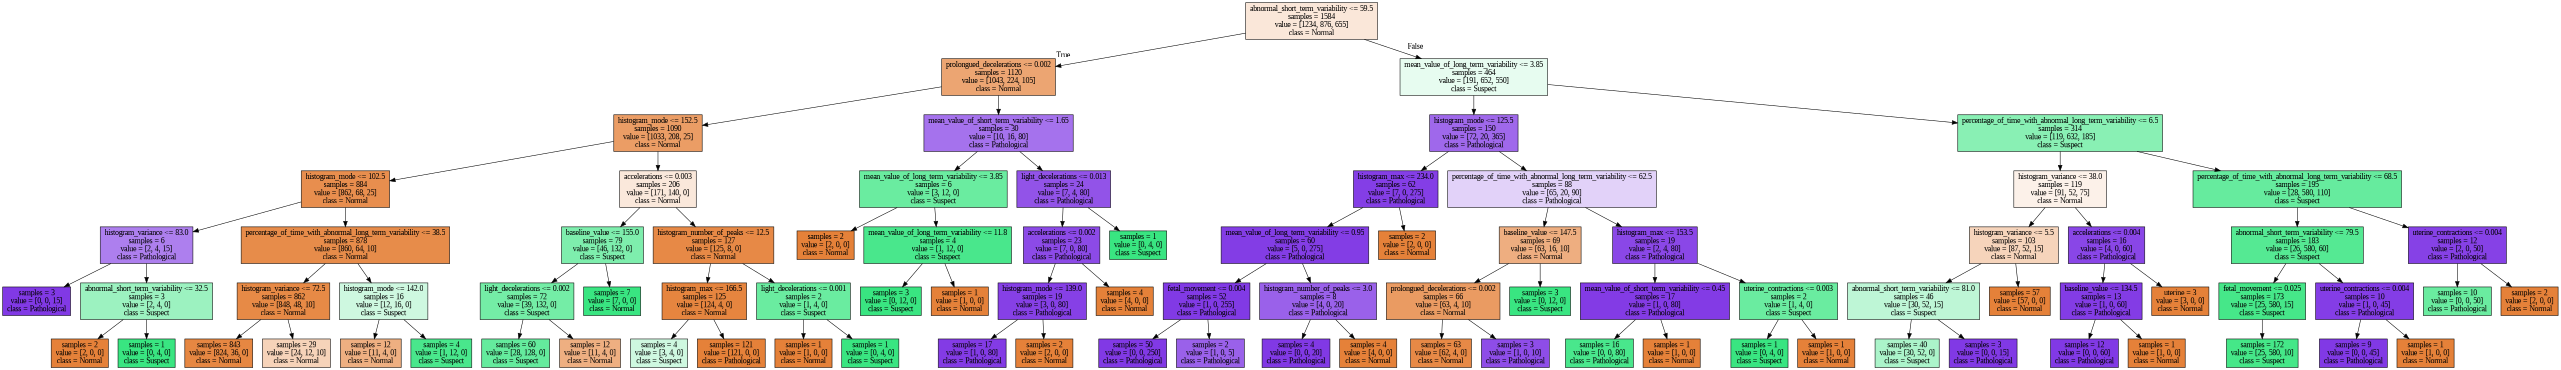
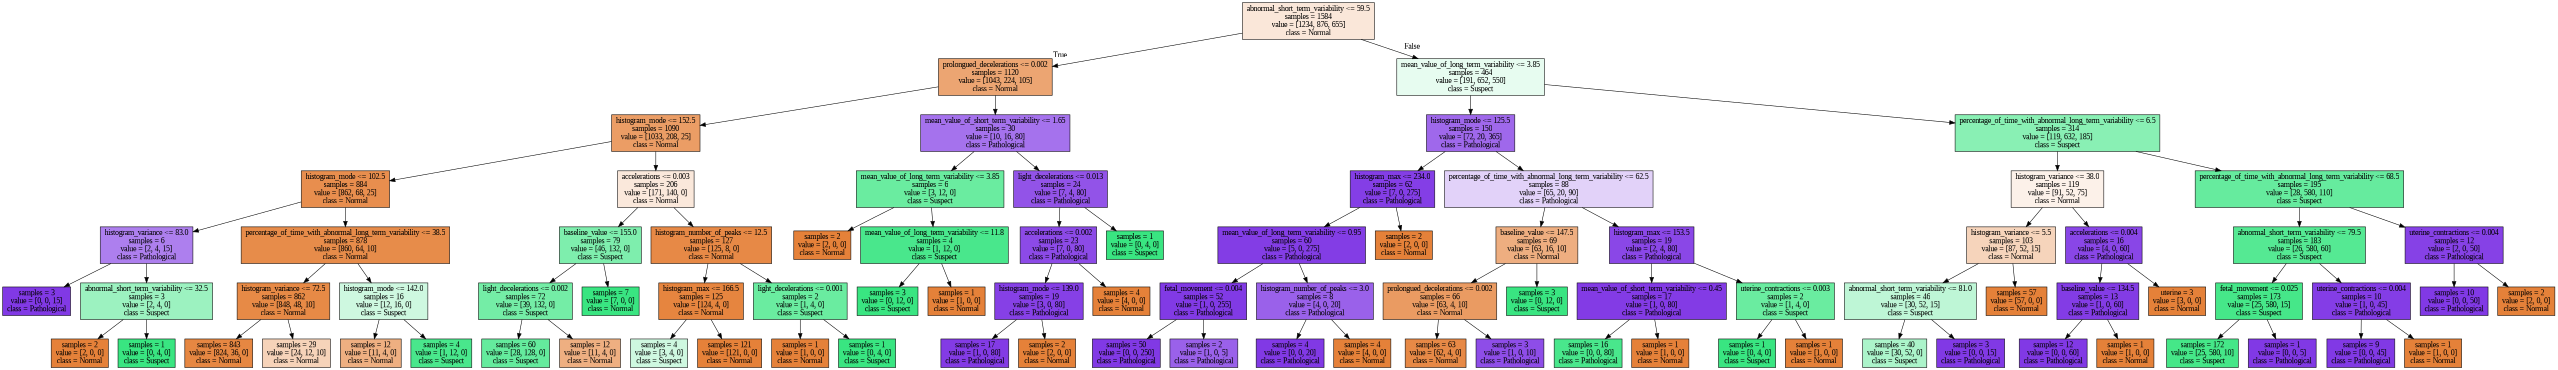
(2457, 301) -> (2454, 301)
(731, 353) -> (730, 353)
none -> (2282, 353)
